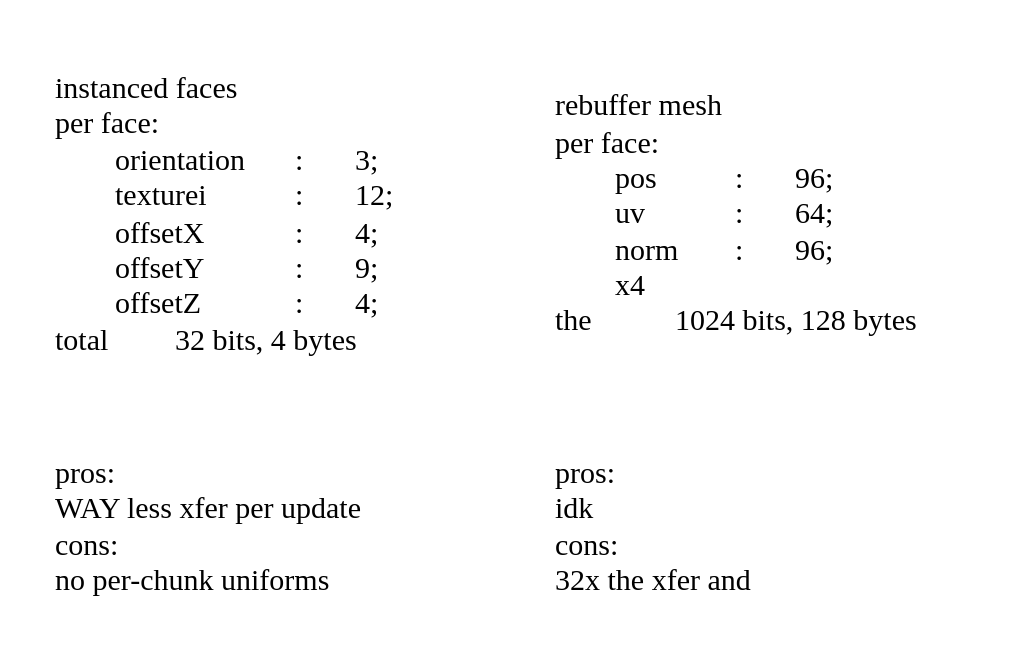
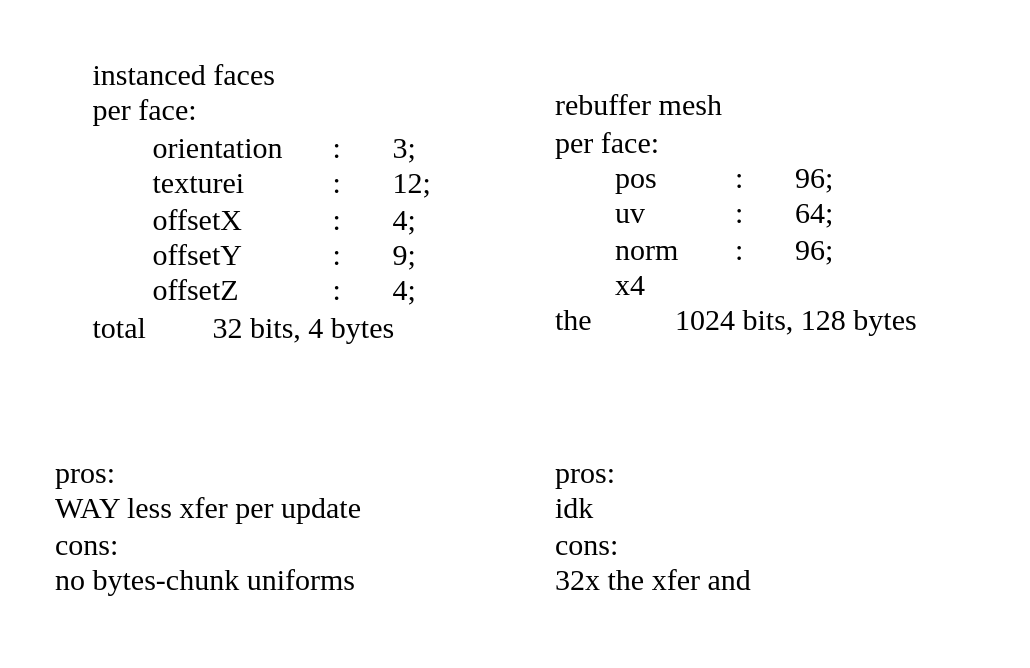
(251, 214) -> (289, 201)
(238, 526) -> (238, 526)
